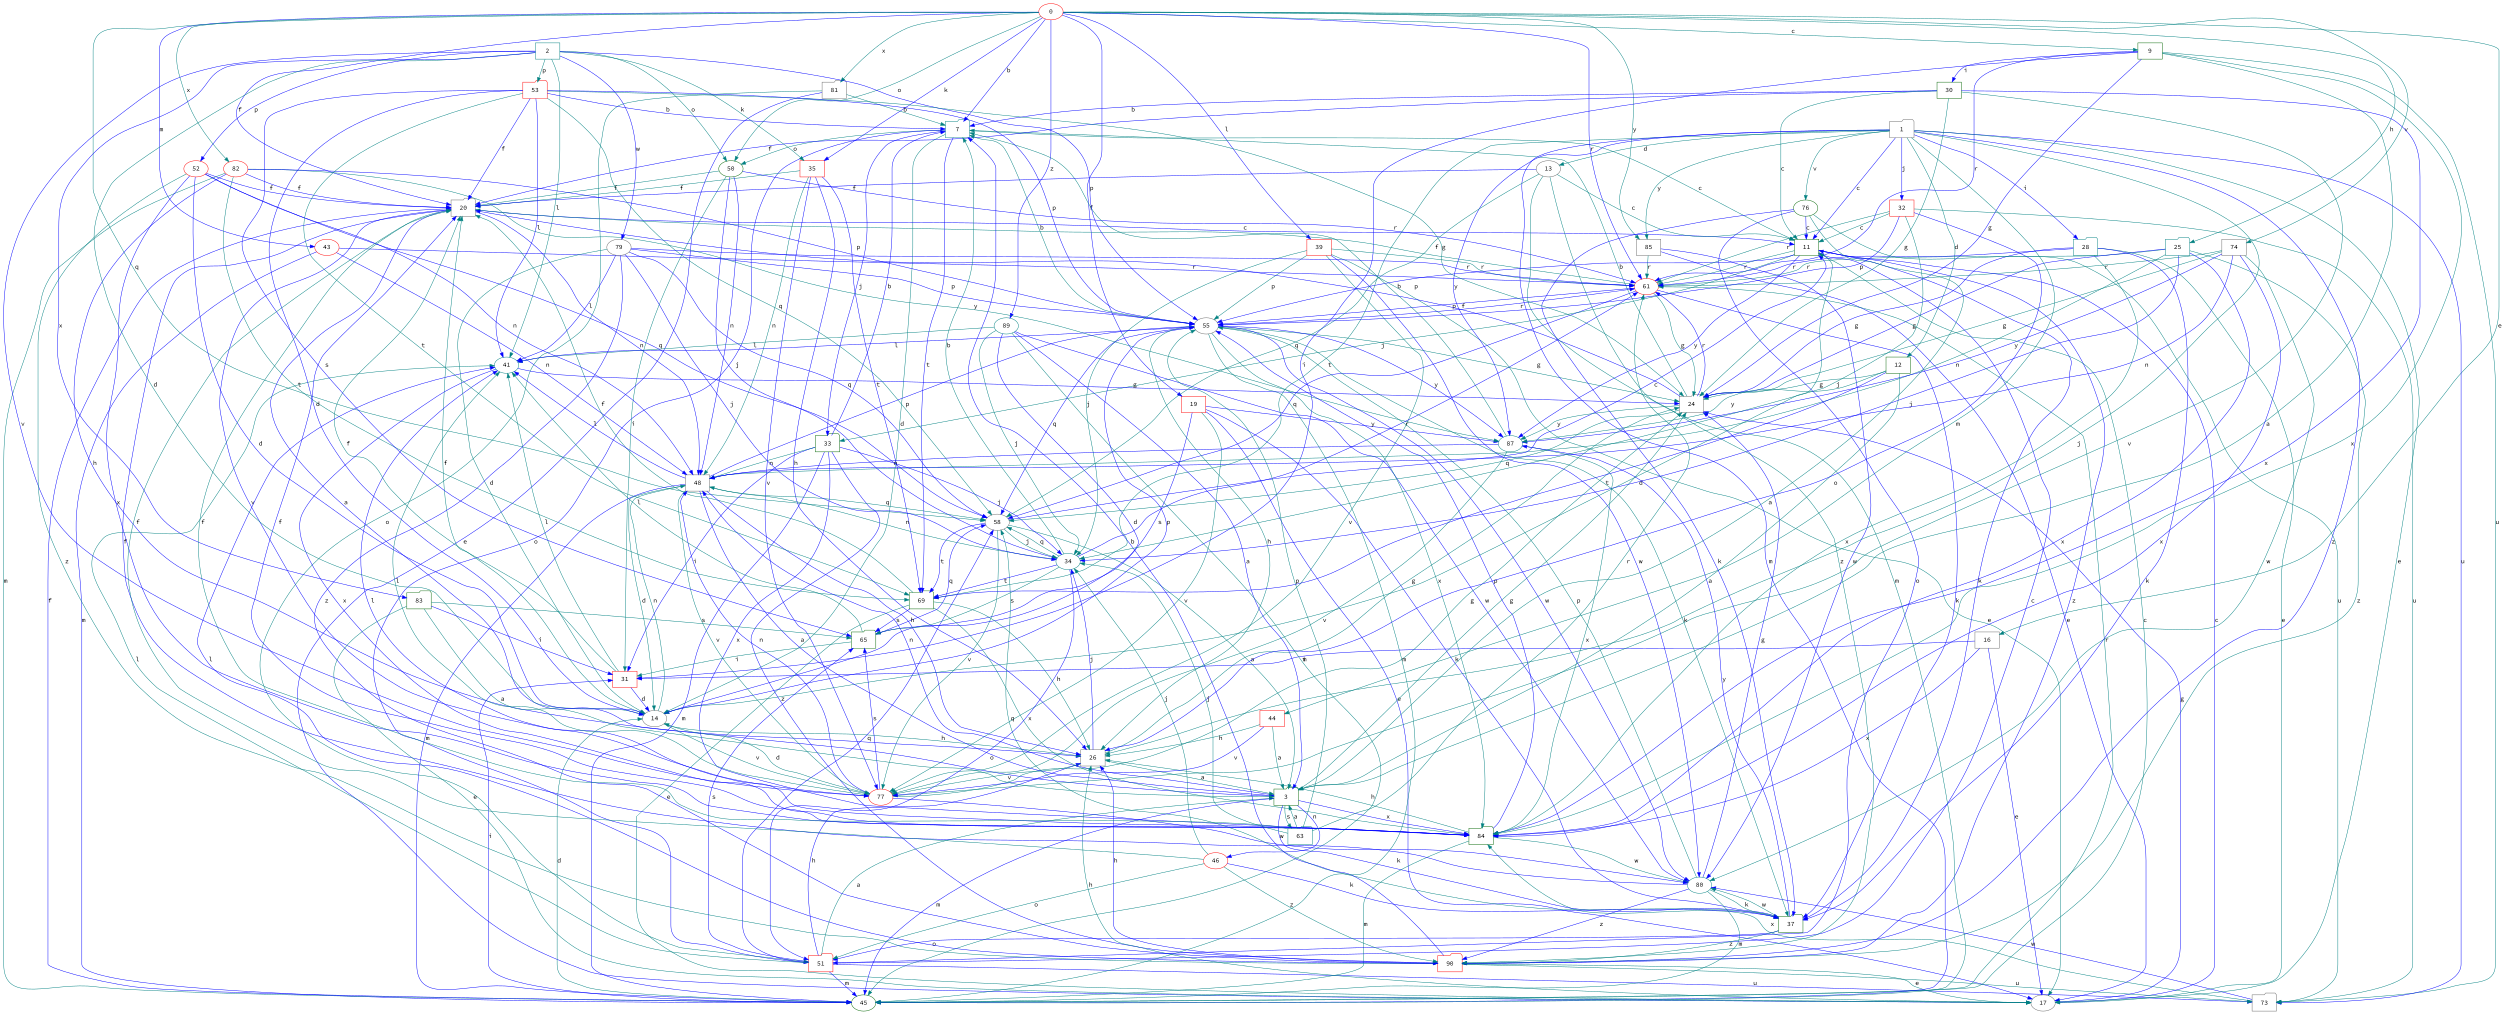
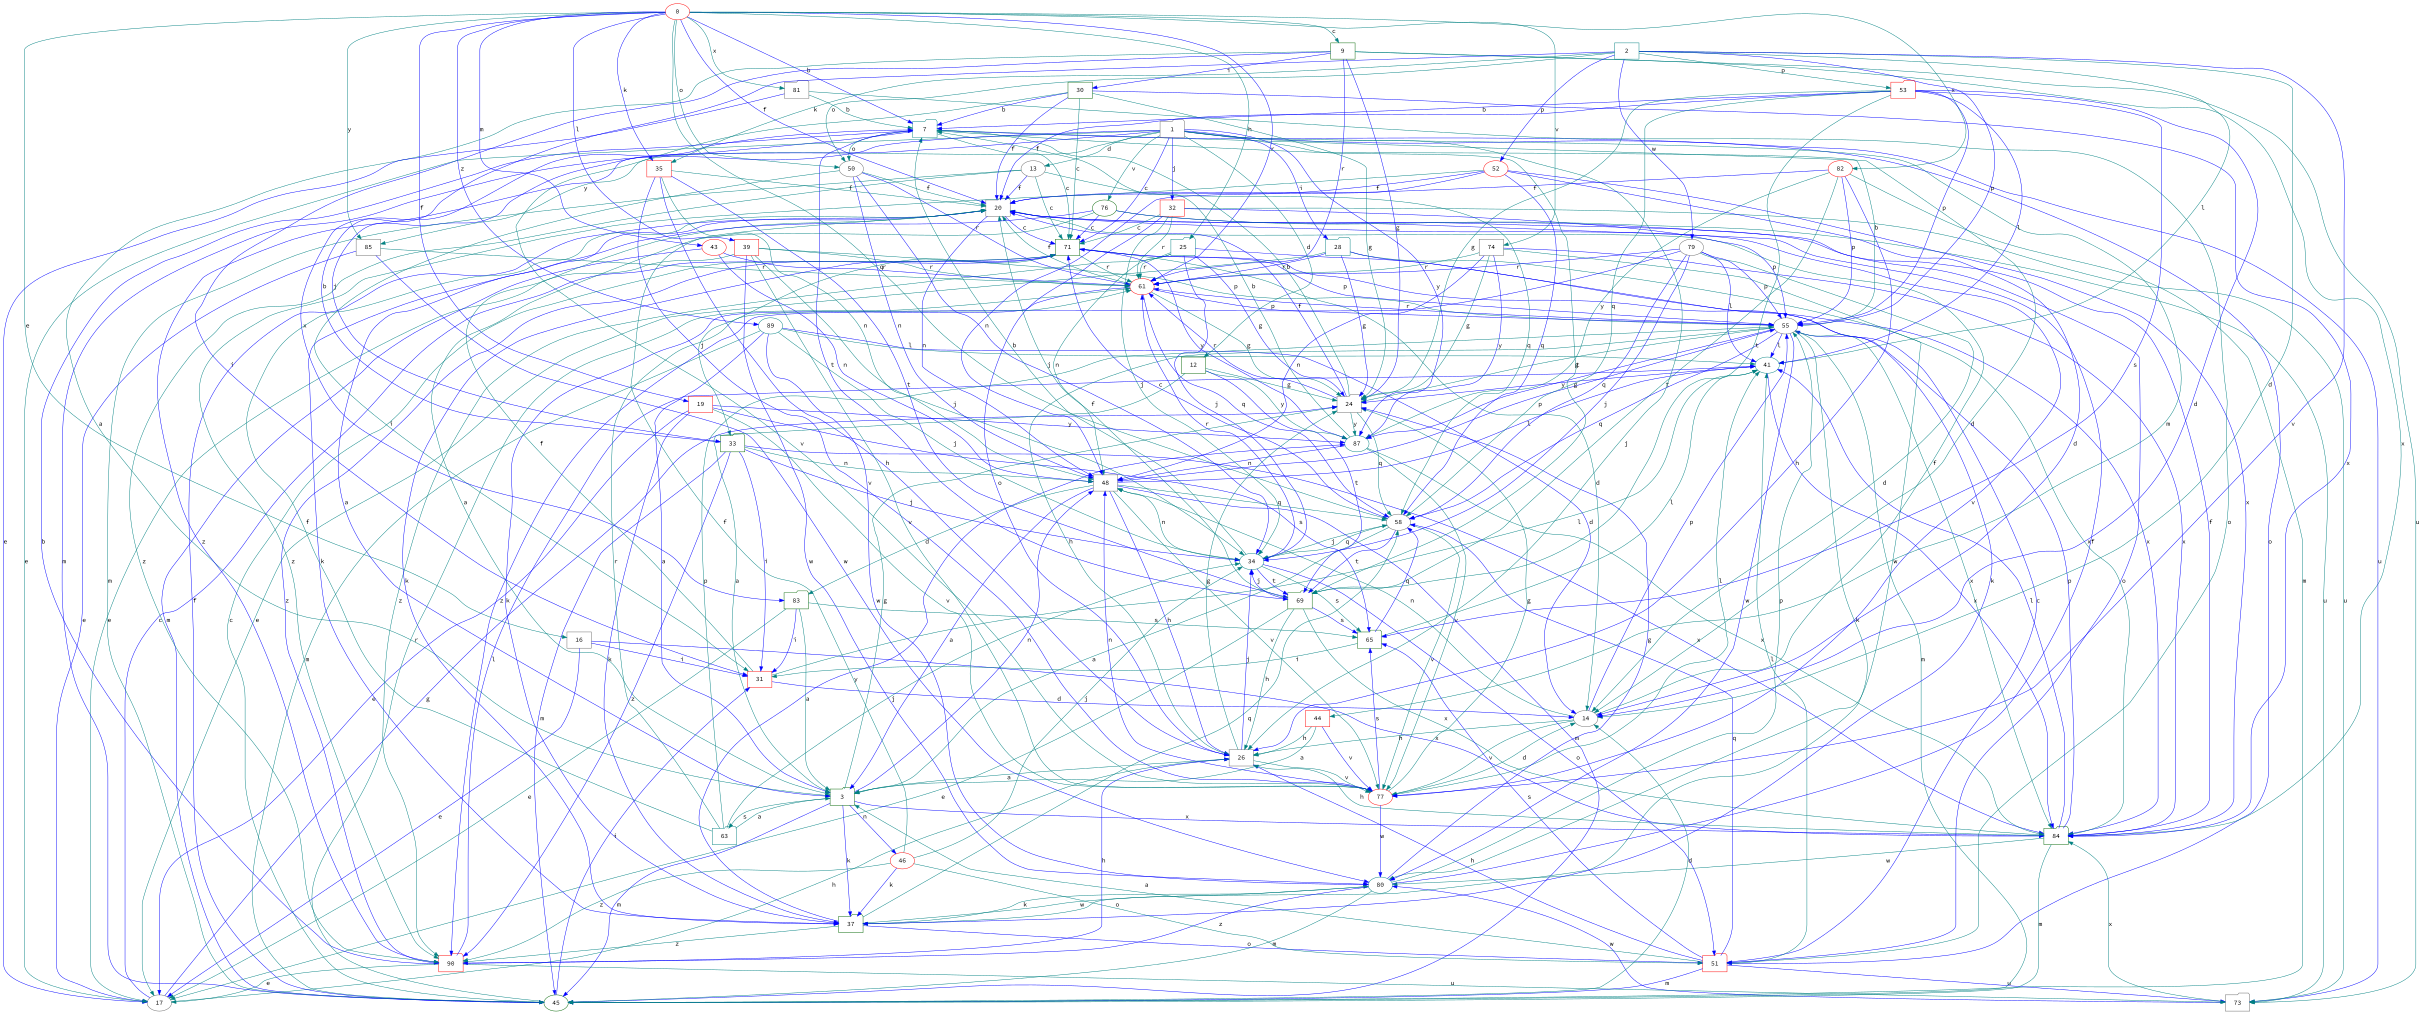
(731, 169) -> (851, 169)
(1807, 247) -> (1068, 247)
(635, 574) -> (957, 527)
none -> (1266, 592)
